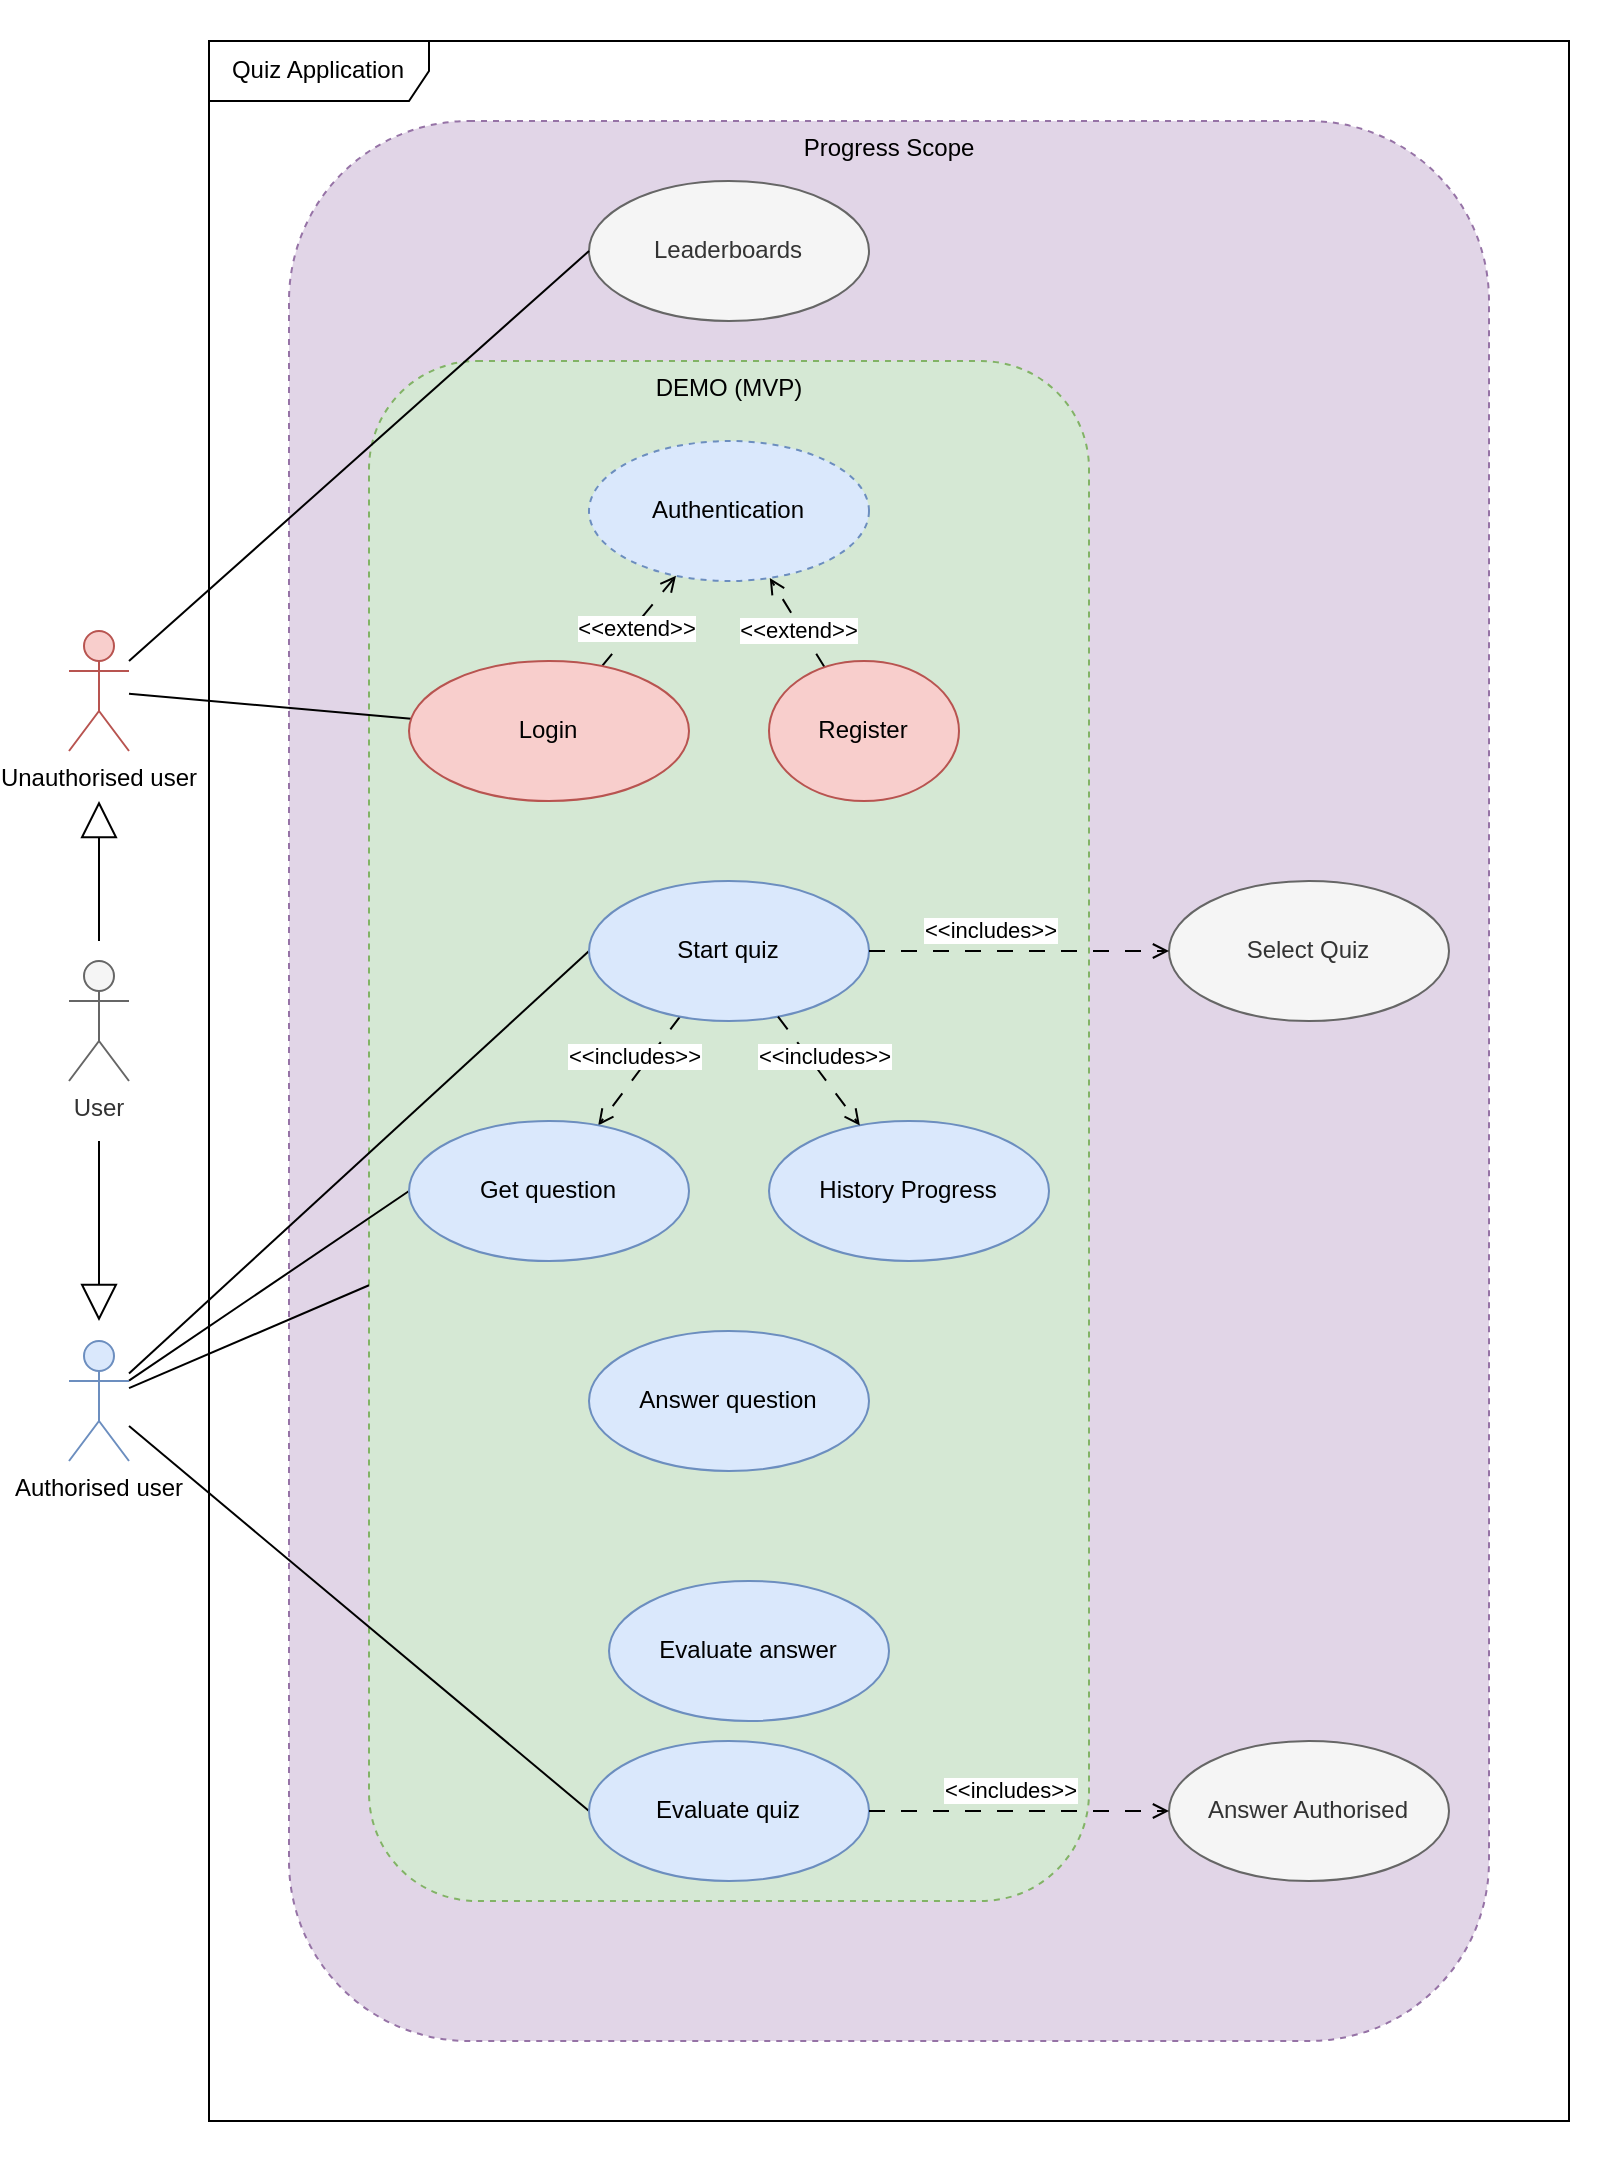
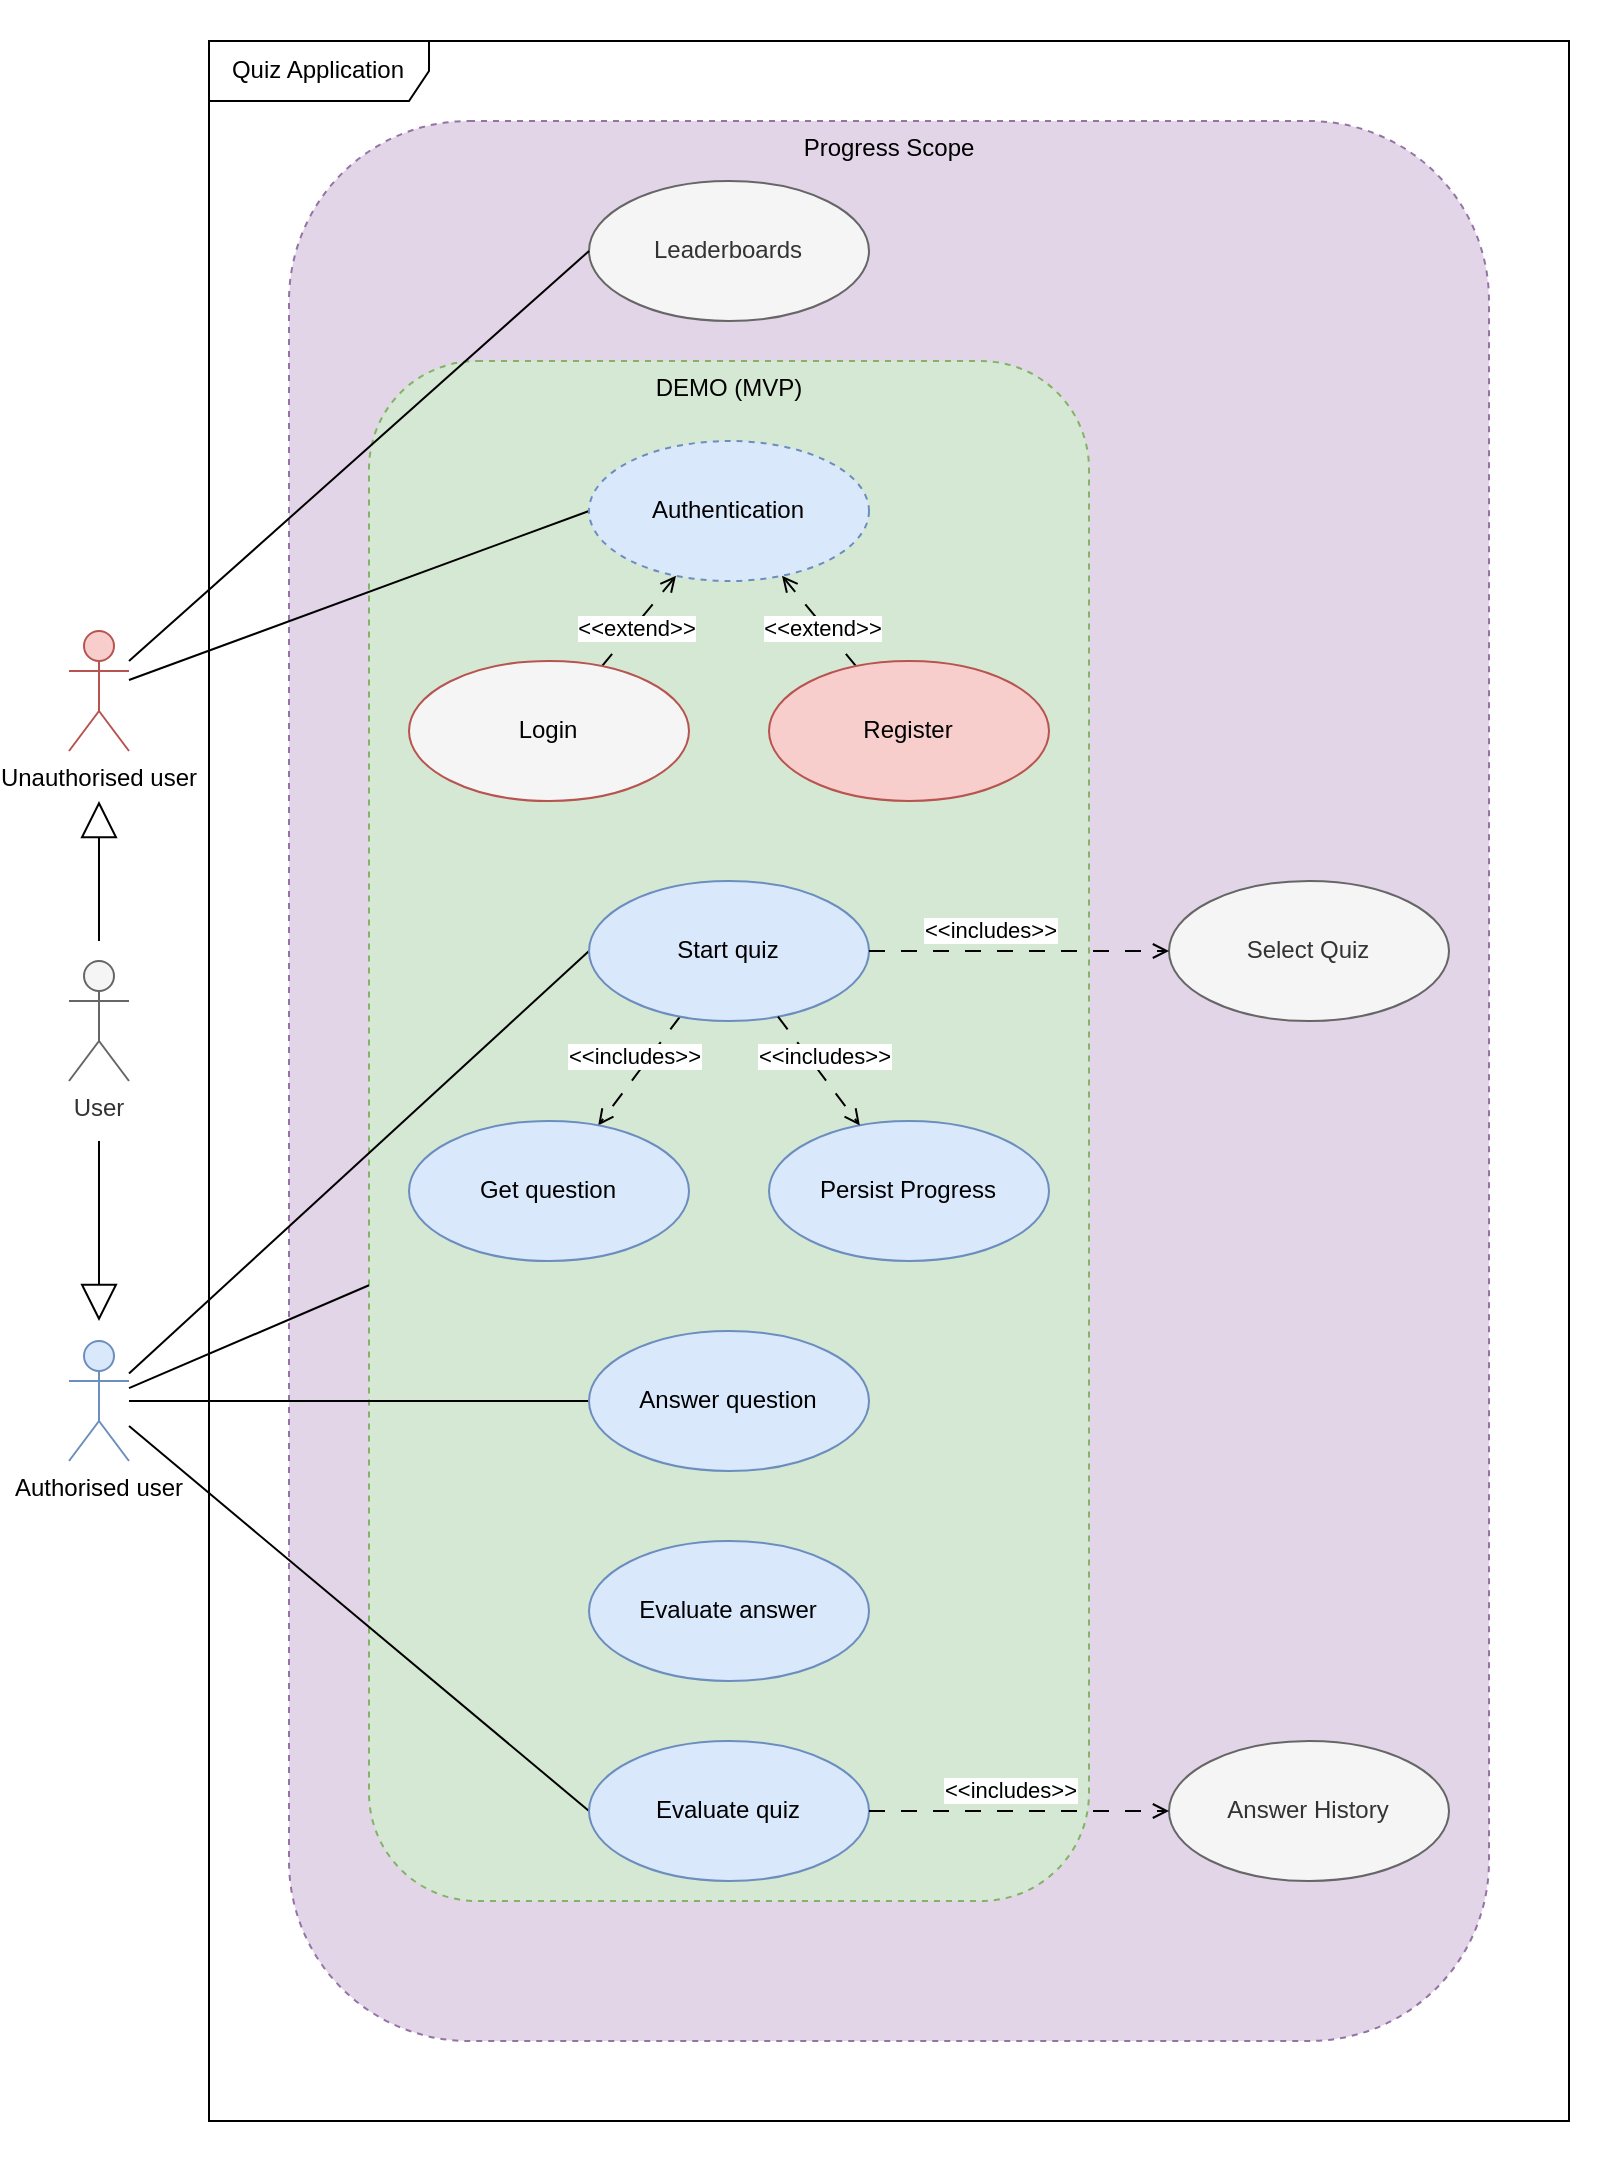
(270, 706) -> (359, 595)
(549, 731) -> (549, 731)
(864, 731) -> (909, 731)
(909, 1191) -> (909, 1191)
(310, 1258) -> (359, 1401)
(749, 1651) -> (729, 1611)
(1309, 1811) -> (1309, 1811)
